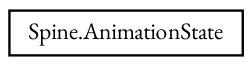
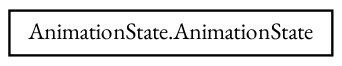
(126, 33) -> (171, 33)
